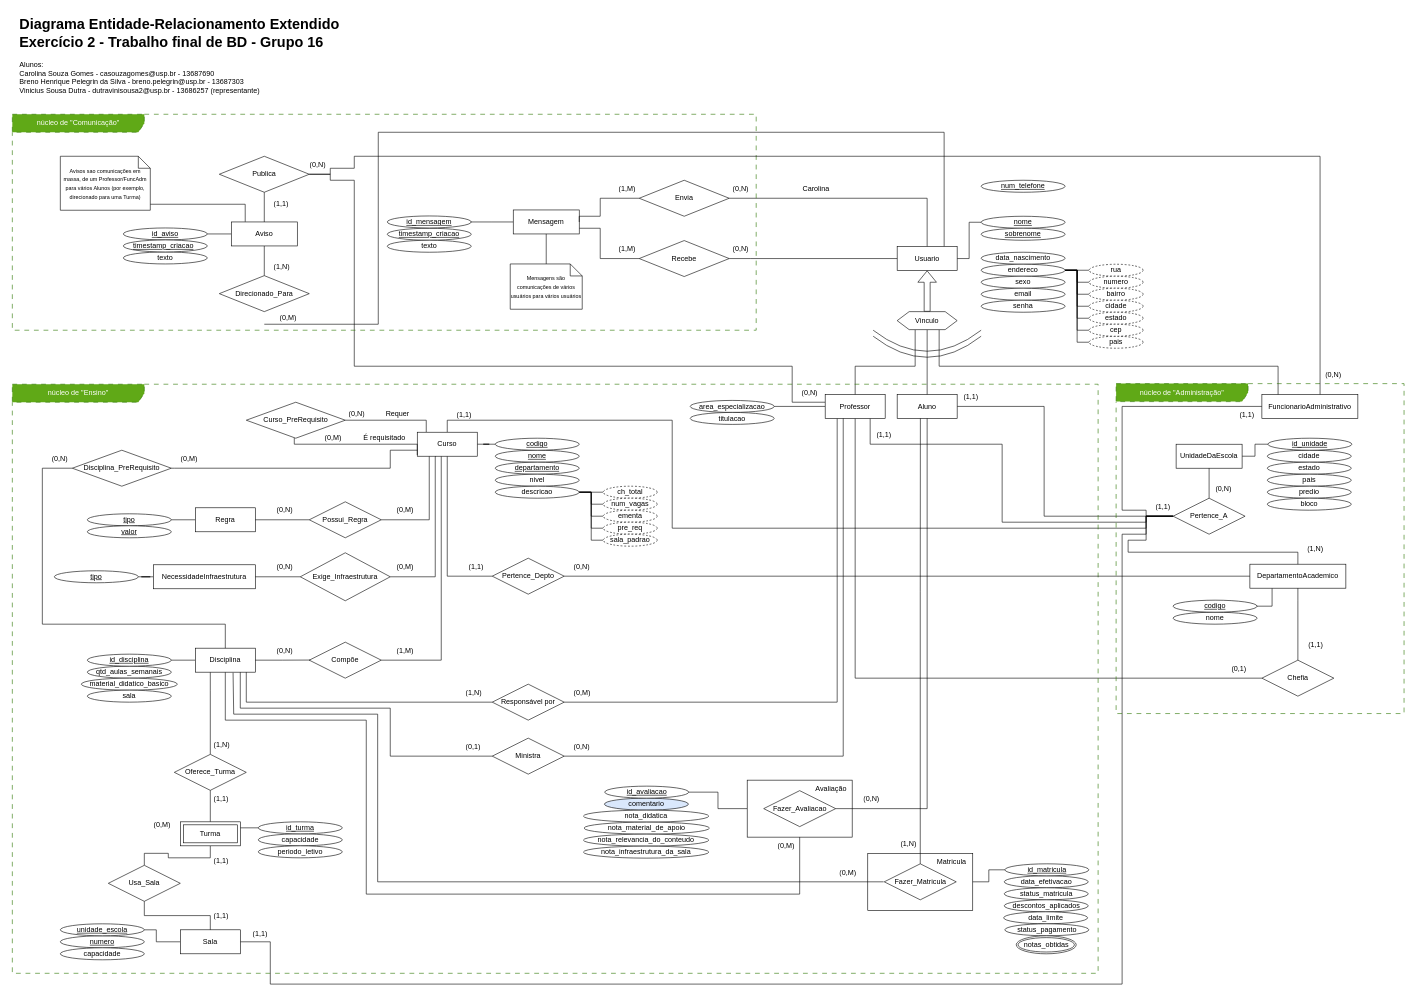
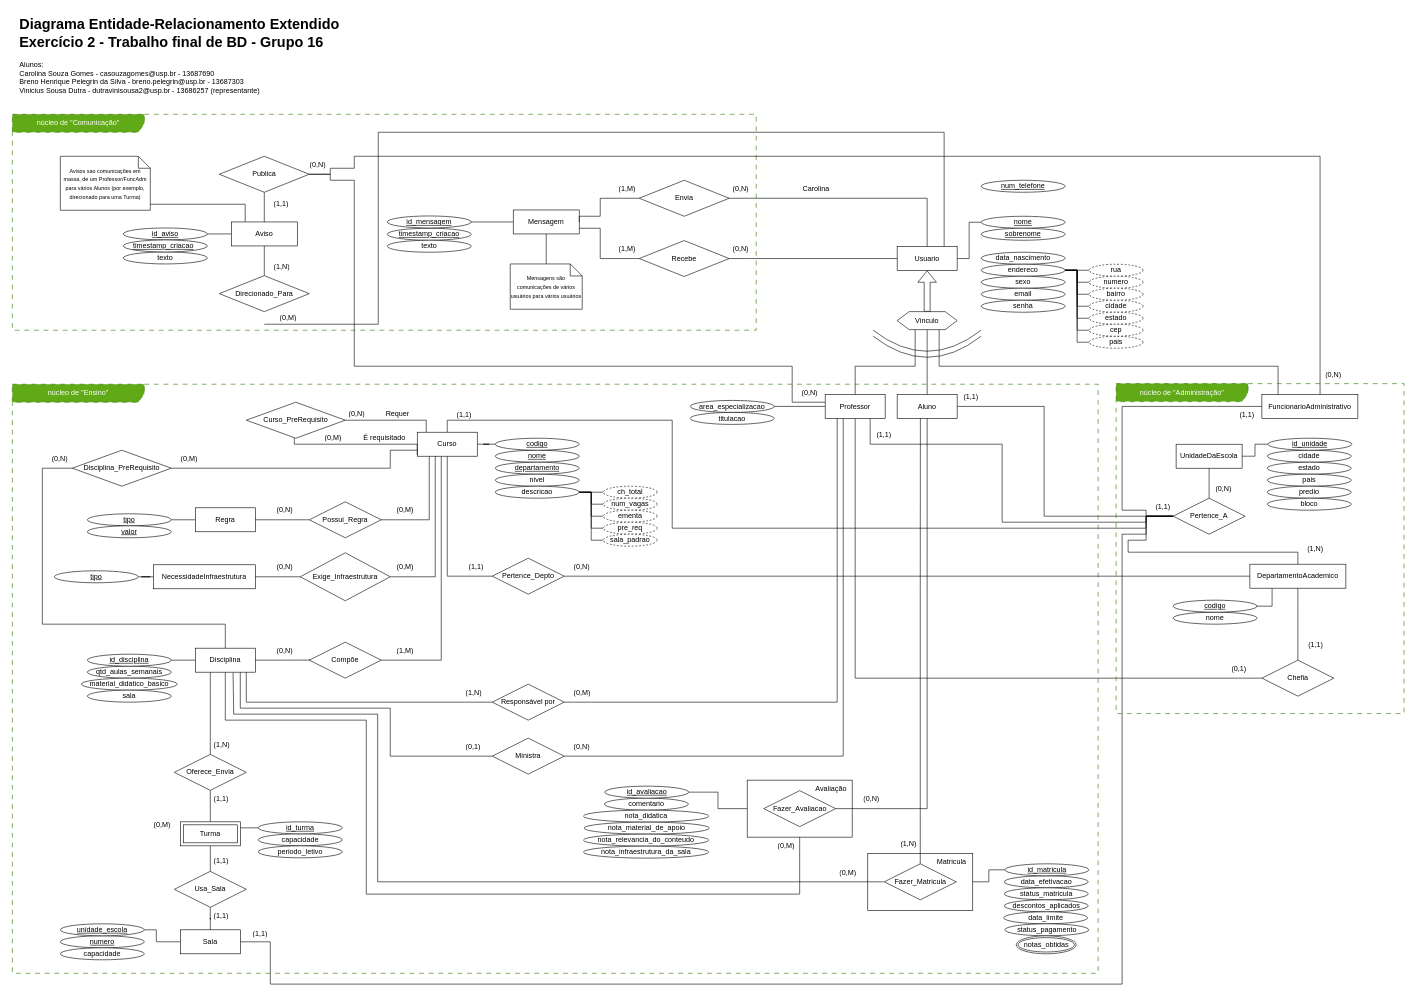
(210, 773) -> (210, 773)
(647, 804) -> (647, 804)
(144, 884) -> (210, 890)
